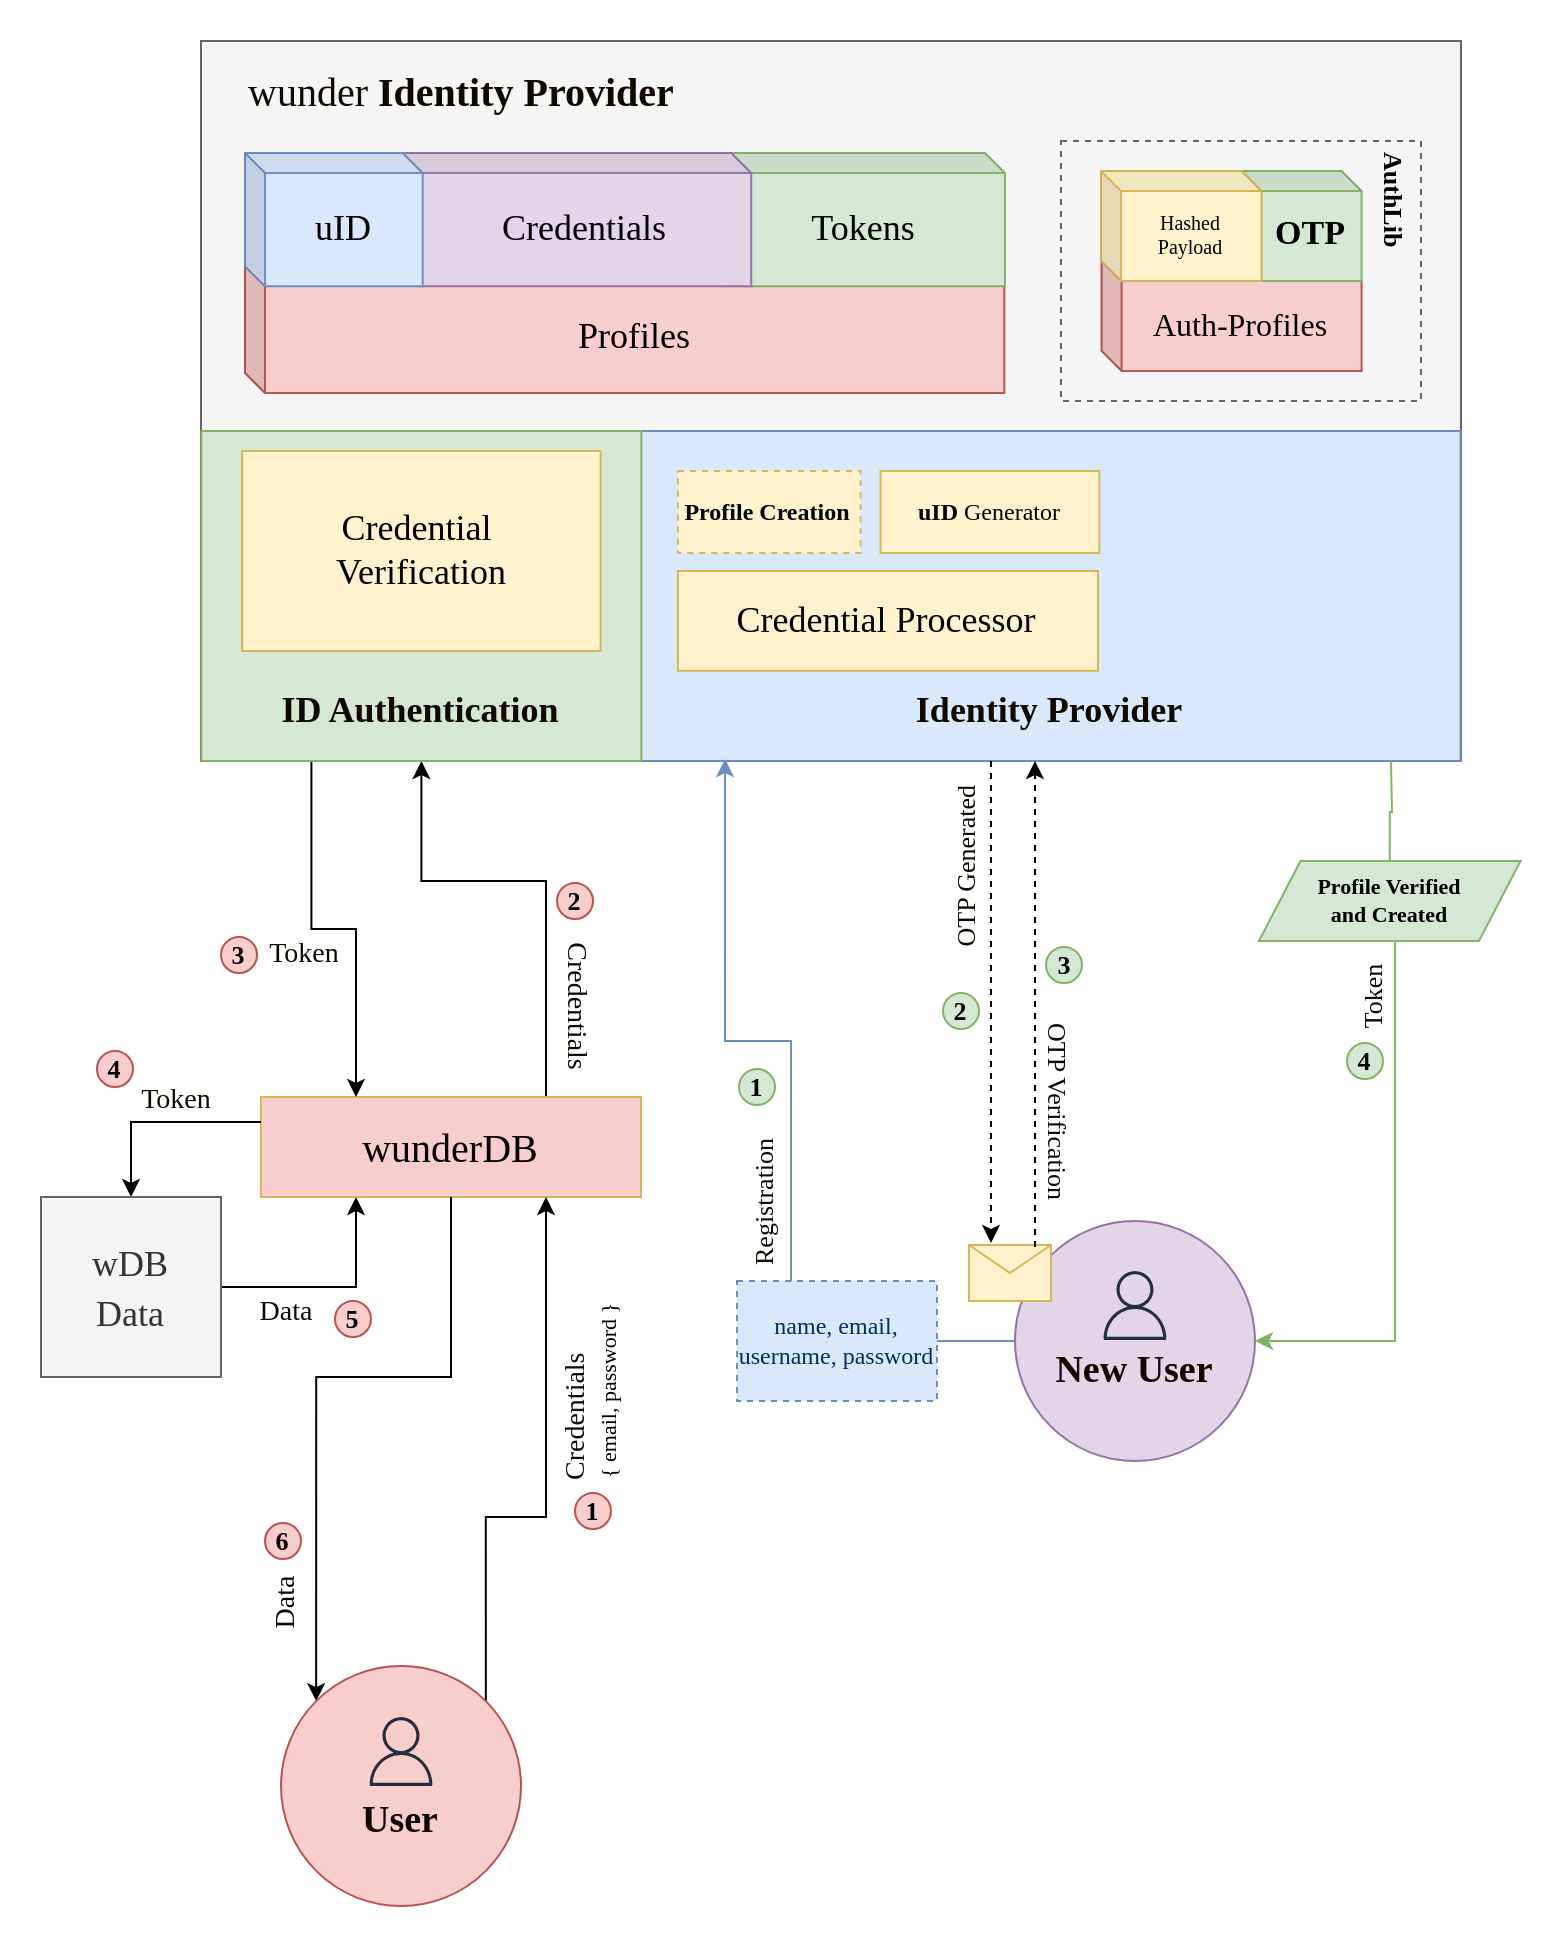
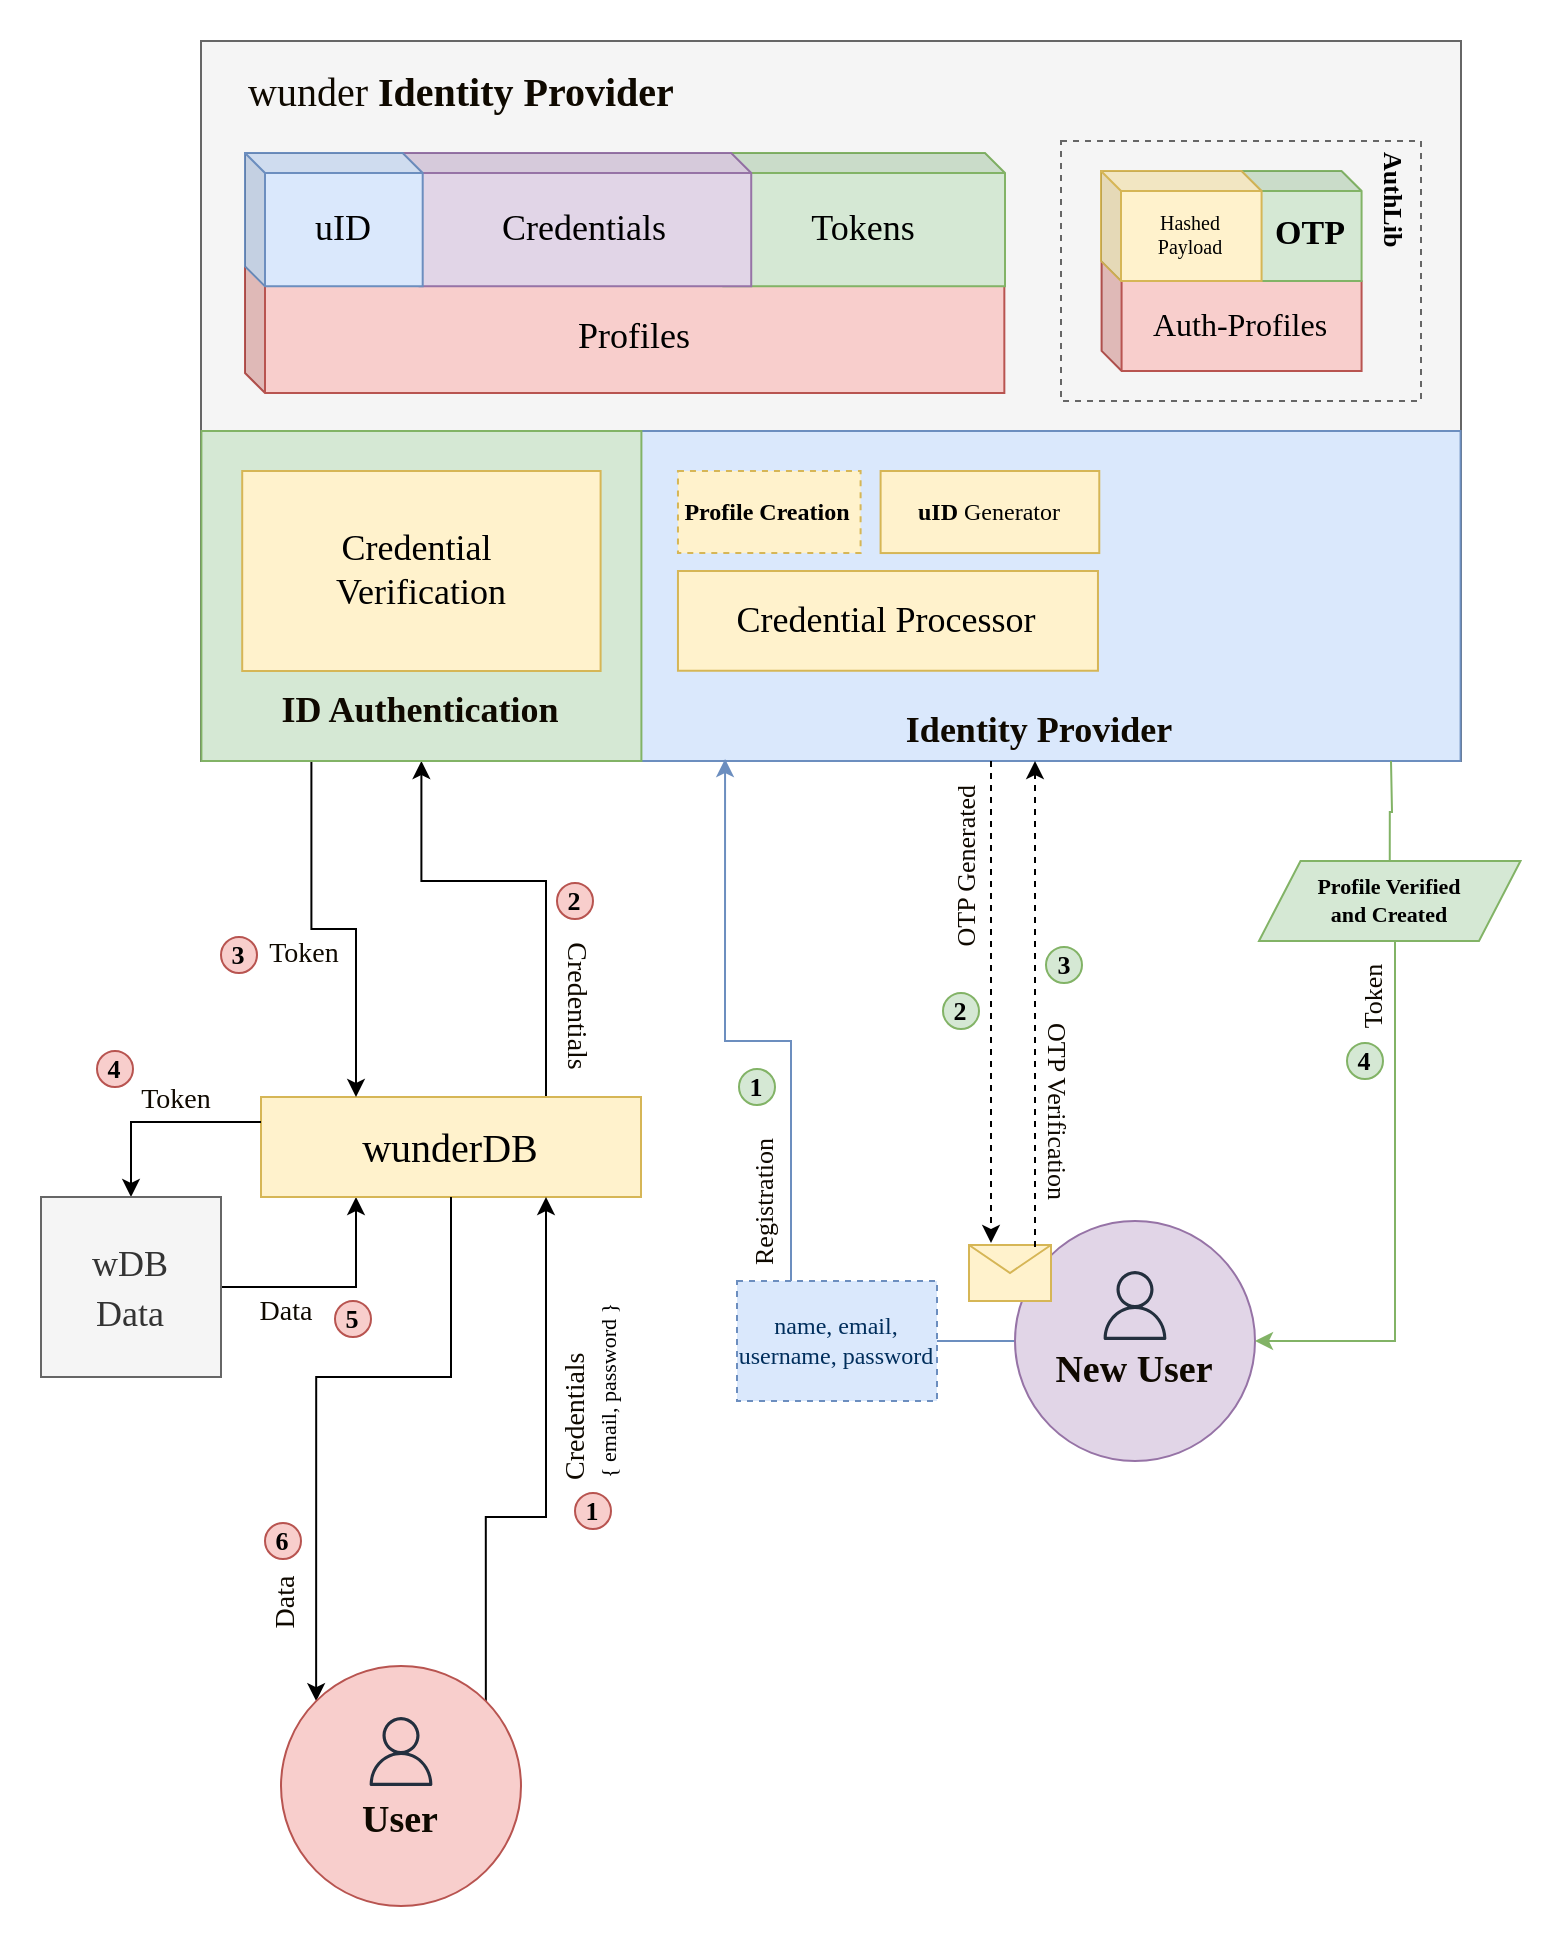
(421, 551) -> (421, 571)
(1051, 710) -> (1041, 730)
(451, 1147) -> (451, 1147)
